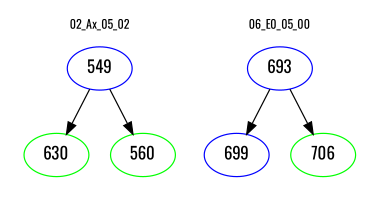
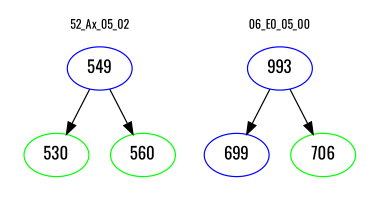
(100, 26) -> (100, 26)
(280, 68) -> (280, 68)
(56, 155) -> (56, 155)
